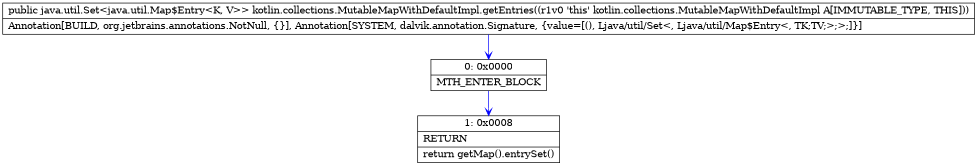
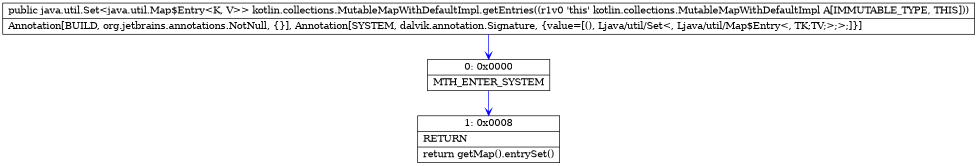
(489, 83) -> (489, 83)
